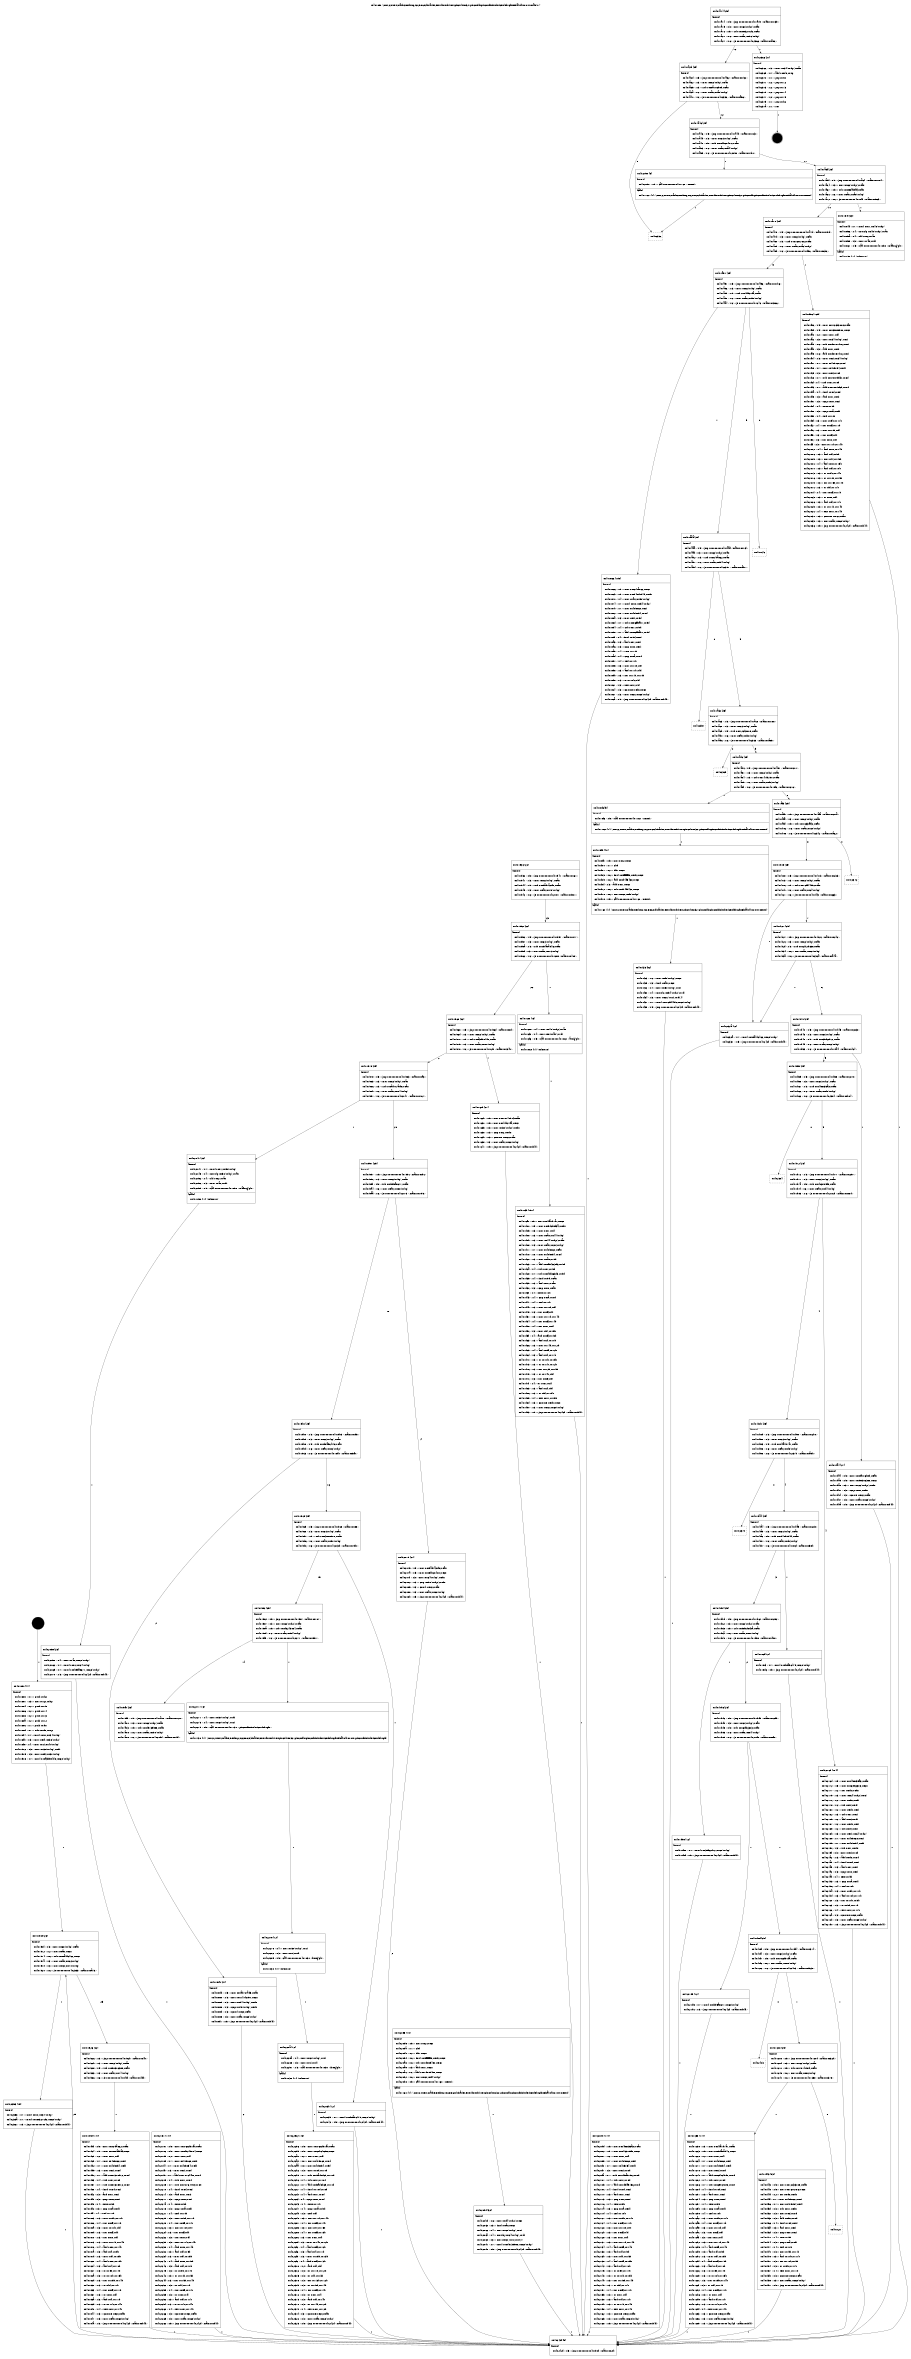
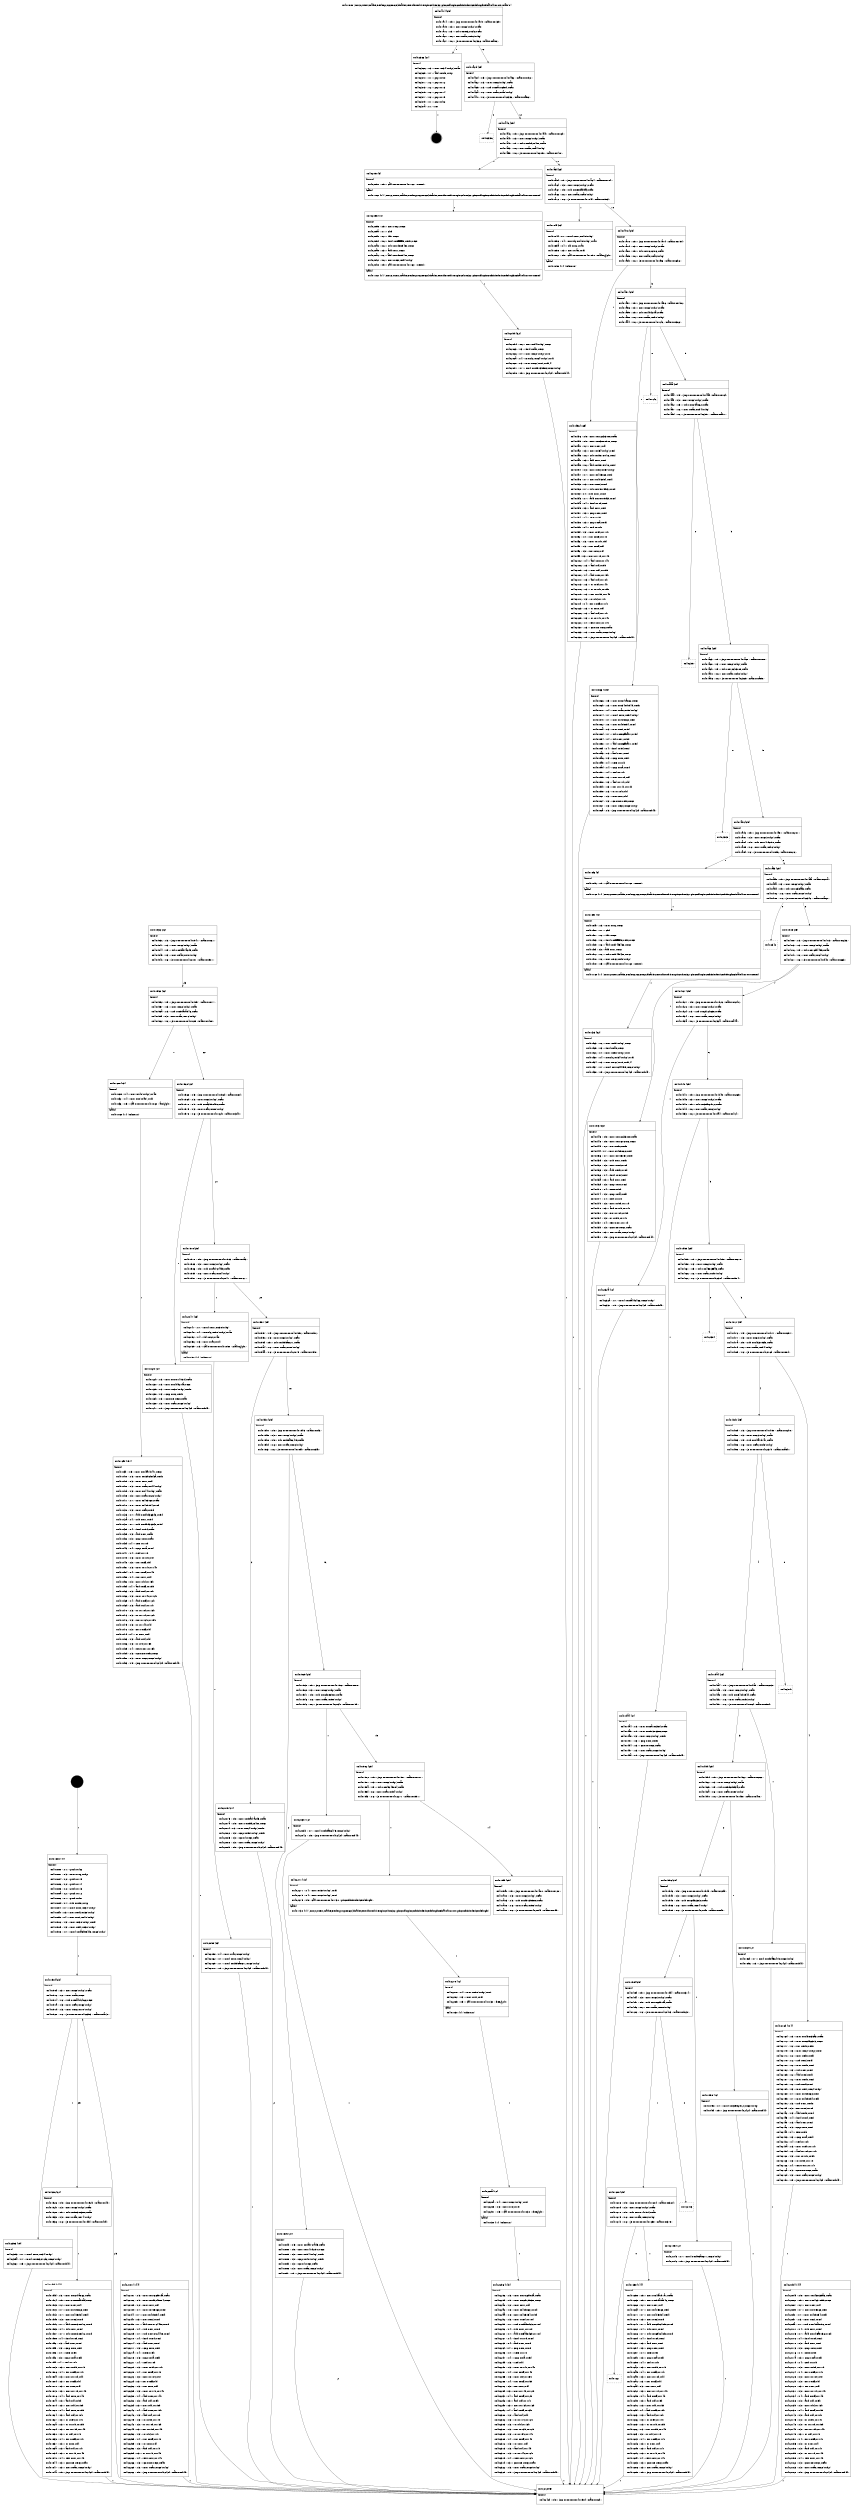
(683, 215) -> (453, 205)
(757, 956) -> (668, 988)
